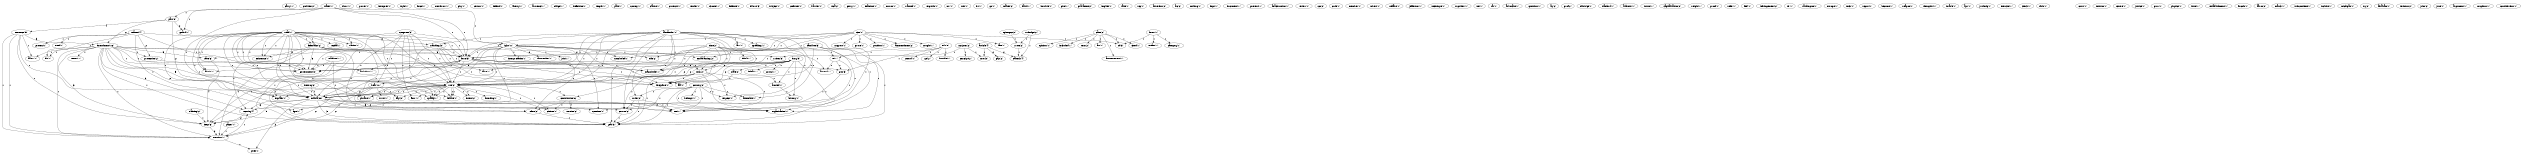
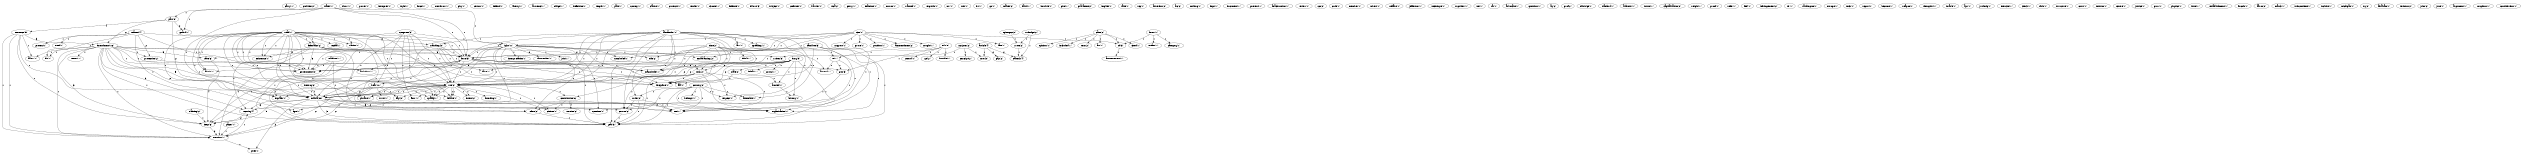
none -> (2063, 6)
(1108, 45) -> (1118, 51)
none -> (585, 79)
